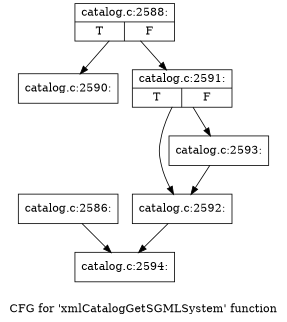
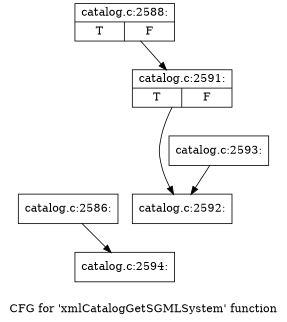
(68, 88) -> none
(200, 118) -> none
(156, 235) -> none
